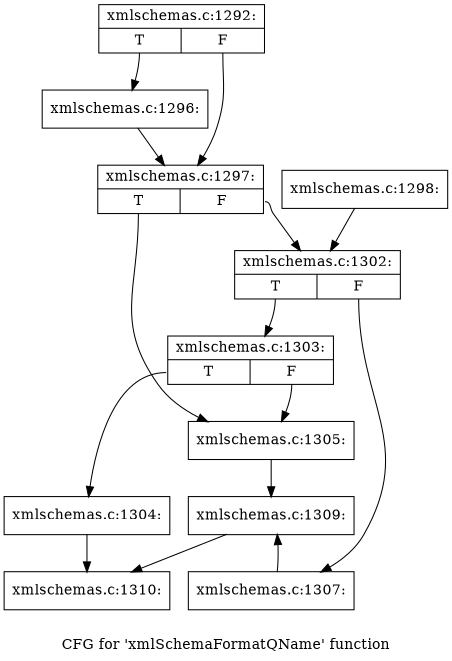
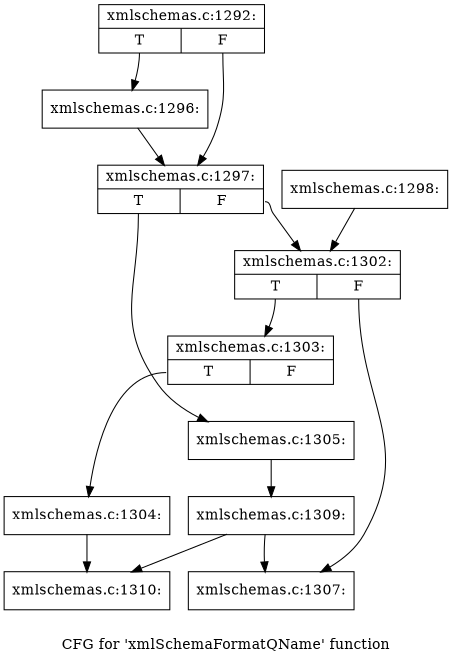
(290, 399) -> none
(278, 558) -> (264, 548)
